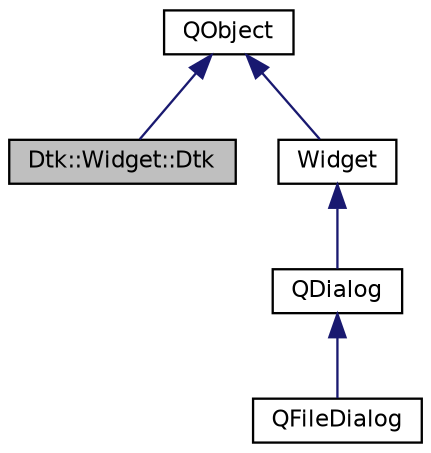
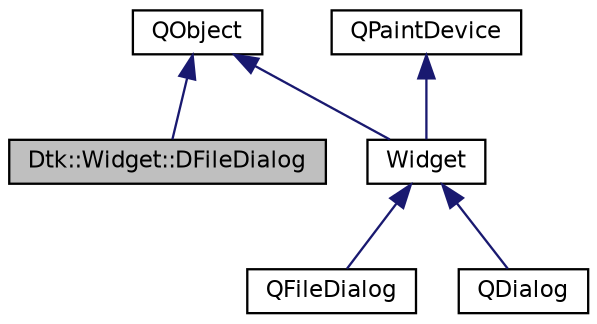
none -> (426, 32)
(122, 162) -> (168, 162)
(337, 368) -> (372, 236)
